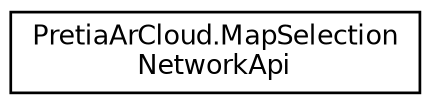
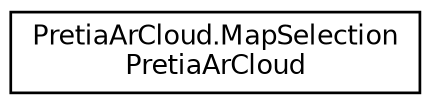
(215, 52) -> (215, 52)
